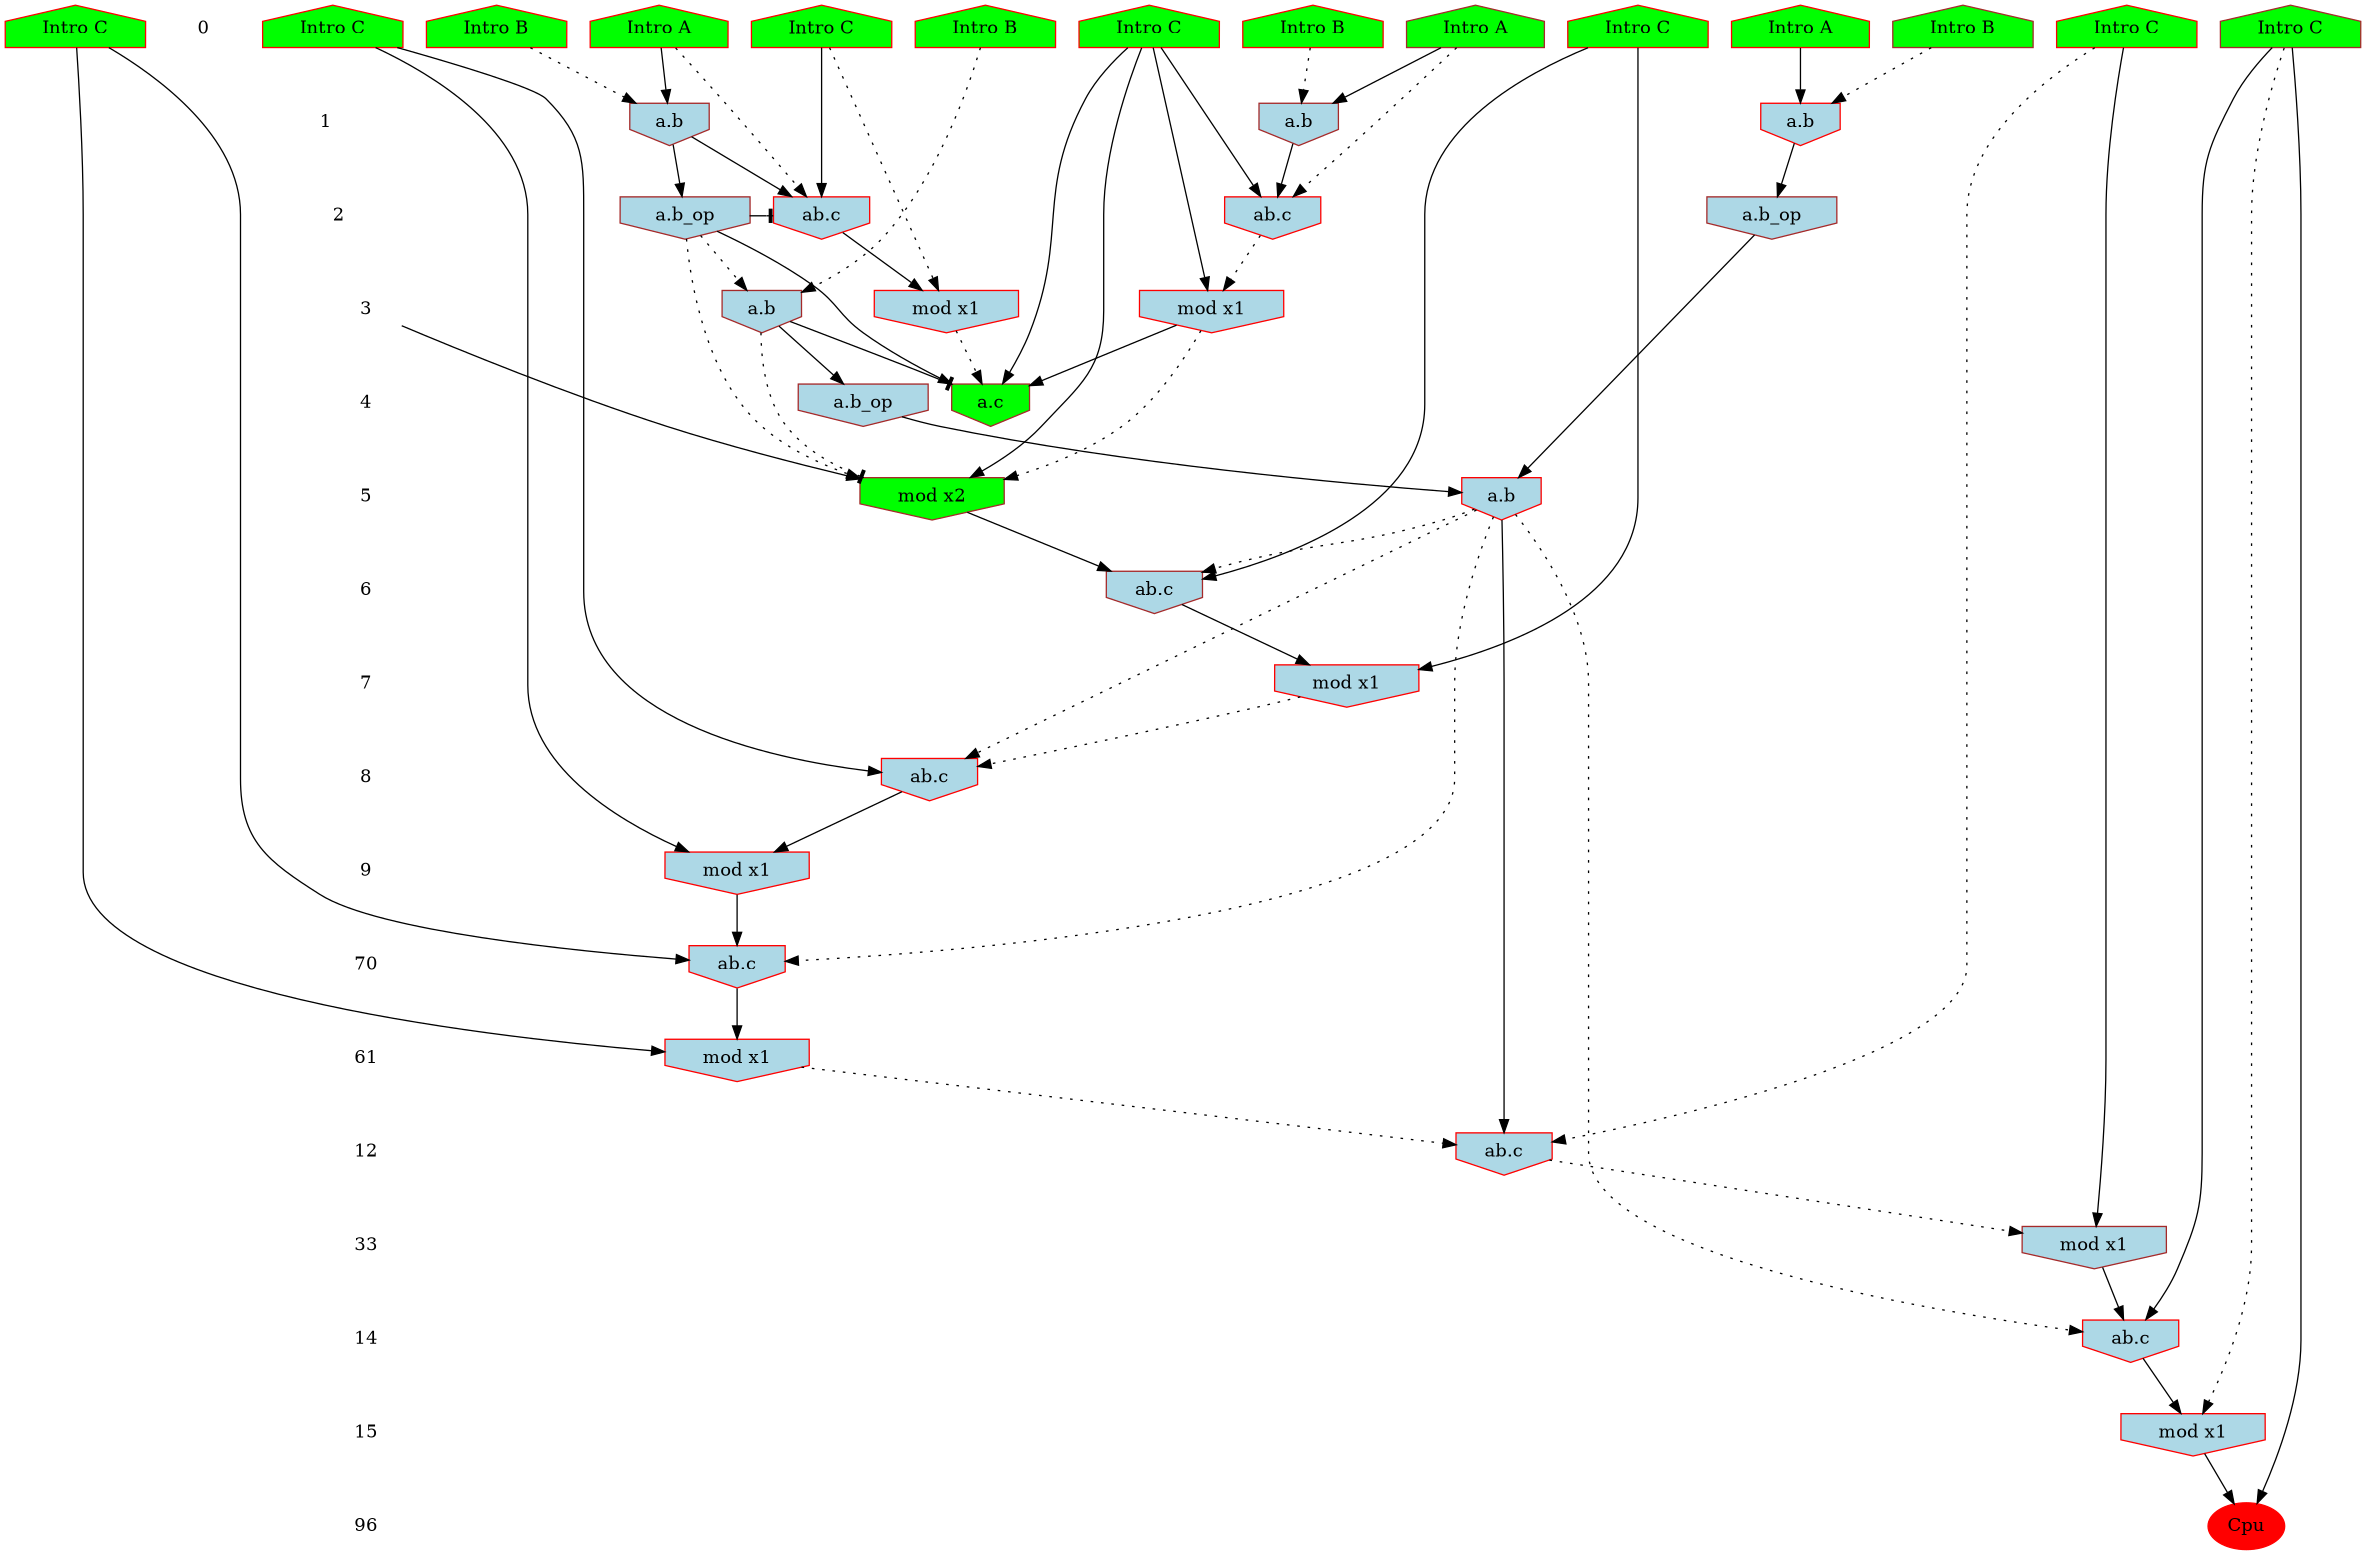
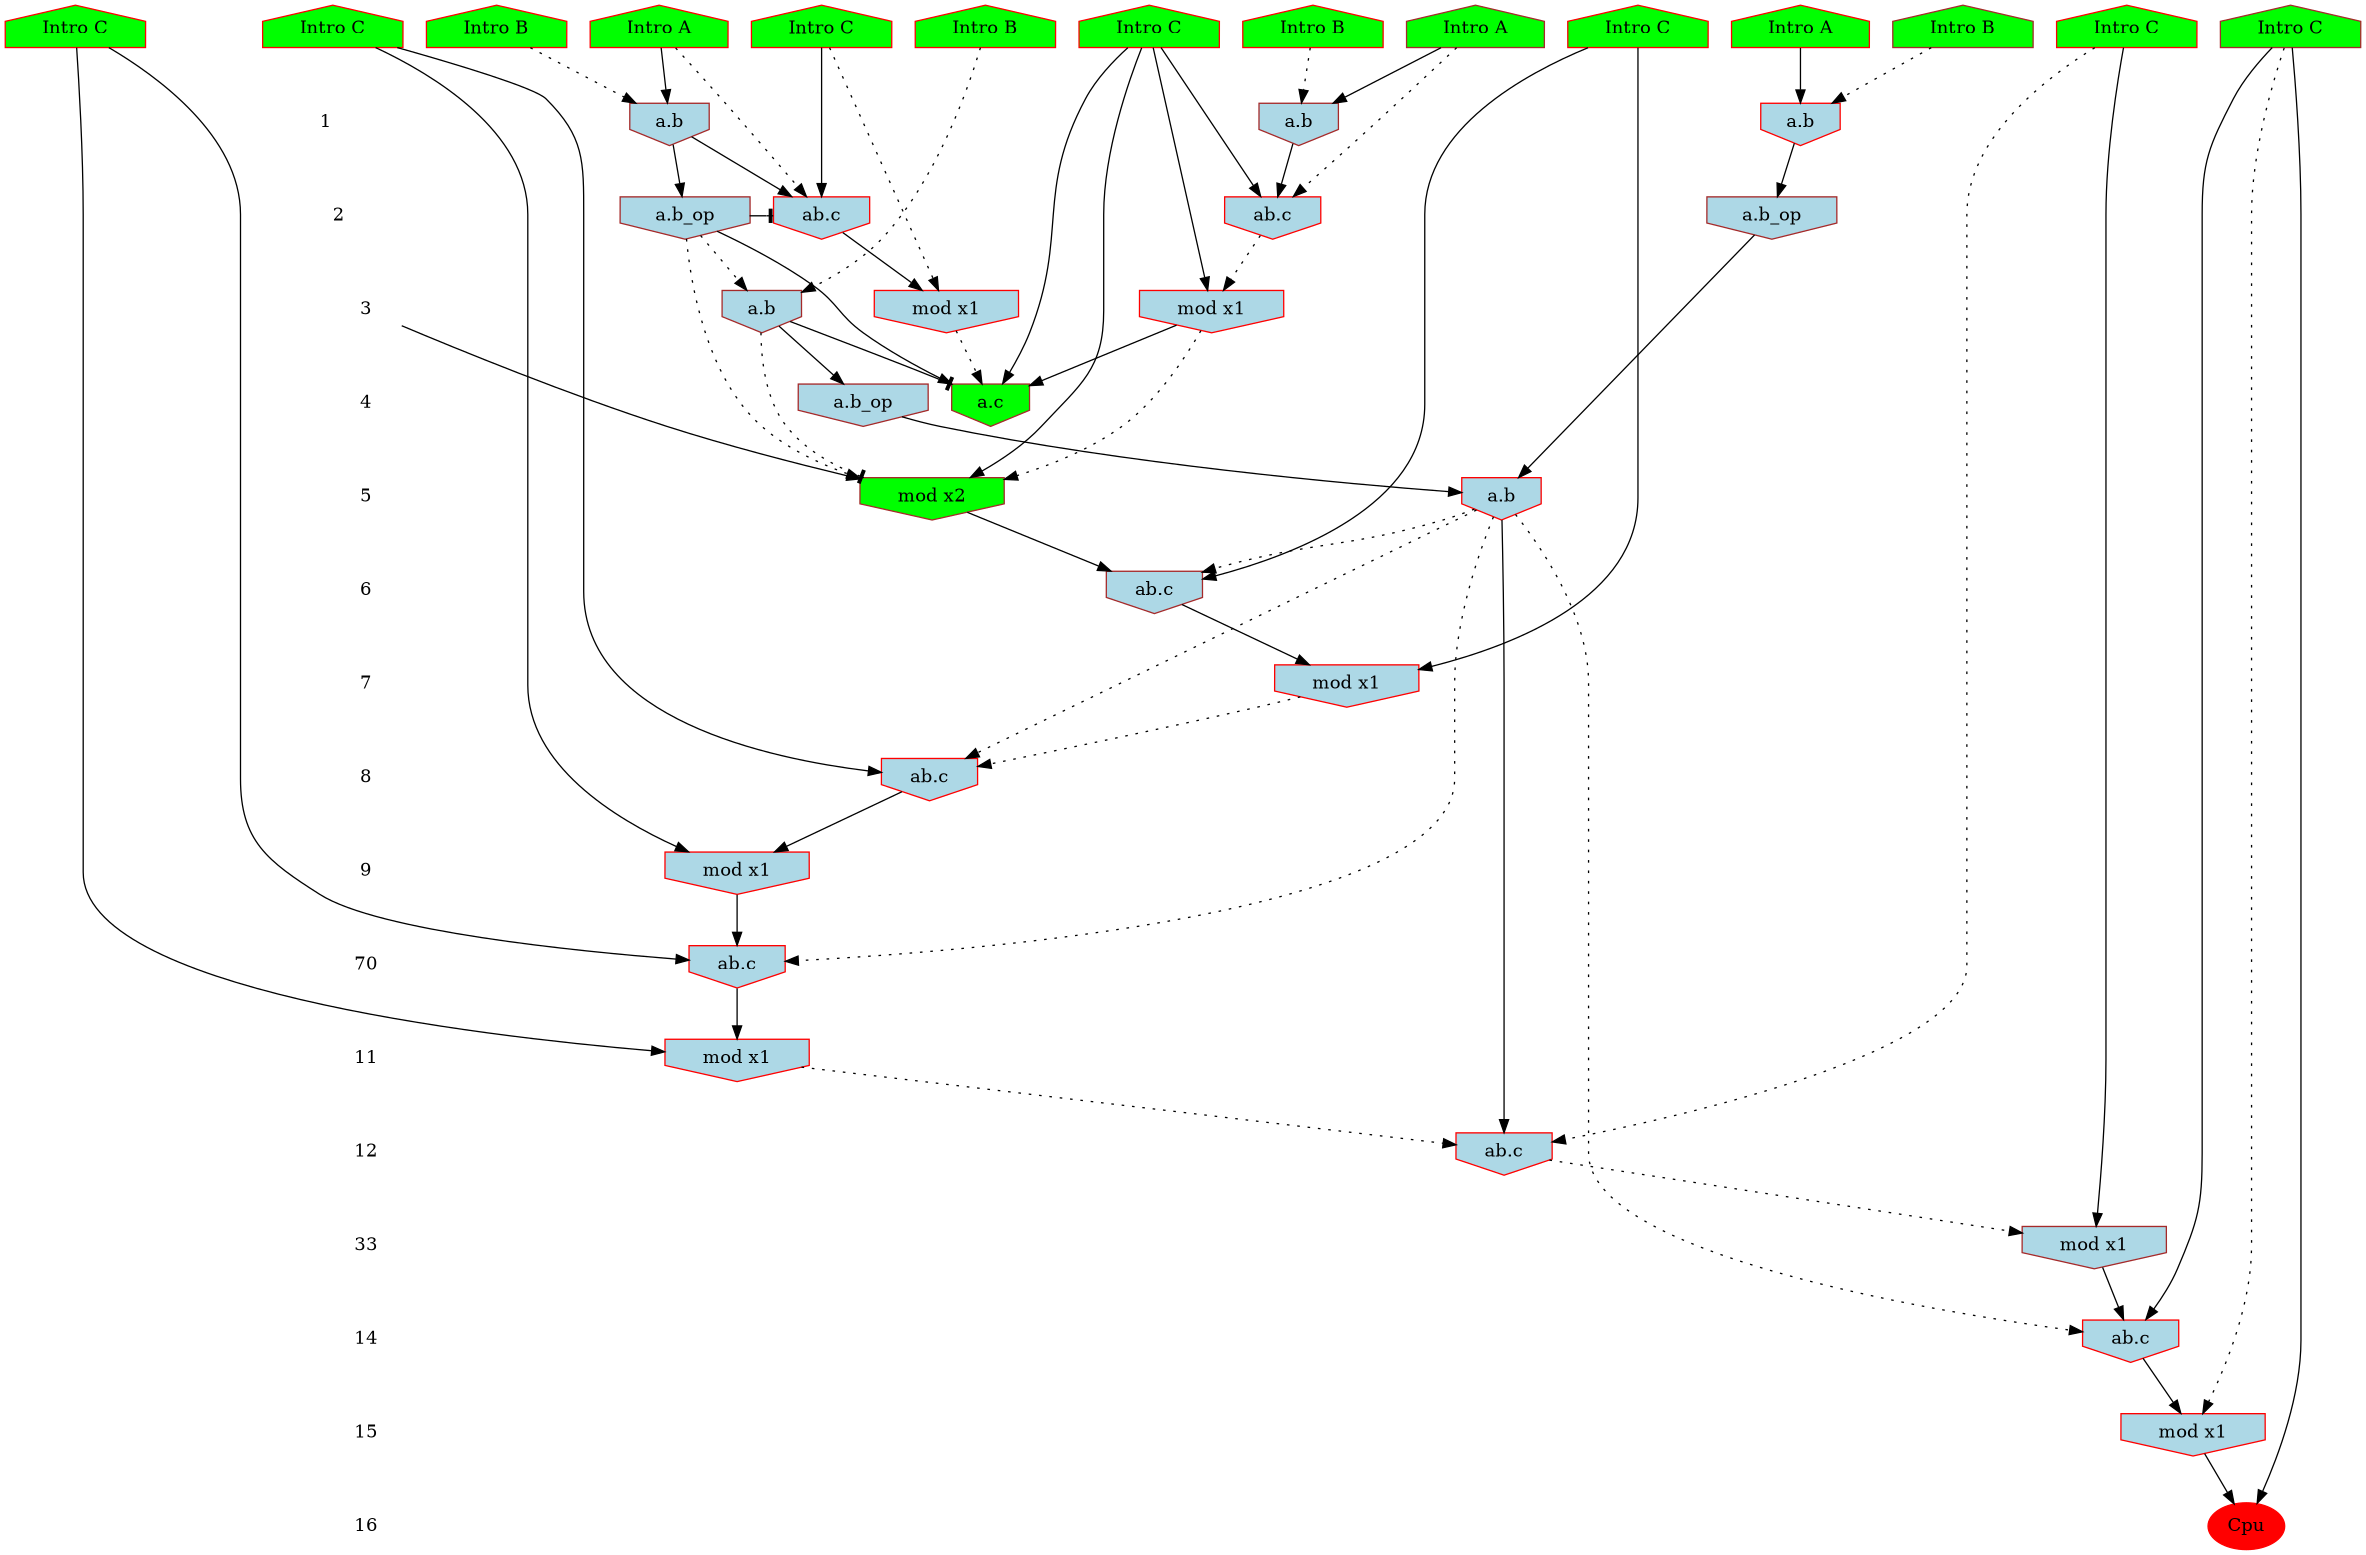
(204, 29) -> none
(367, 1058) -> (367, 1058)
(367, 1526) -> (367, 1526)
